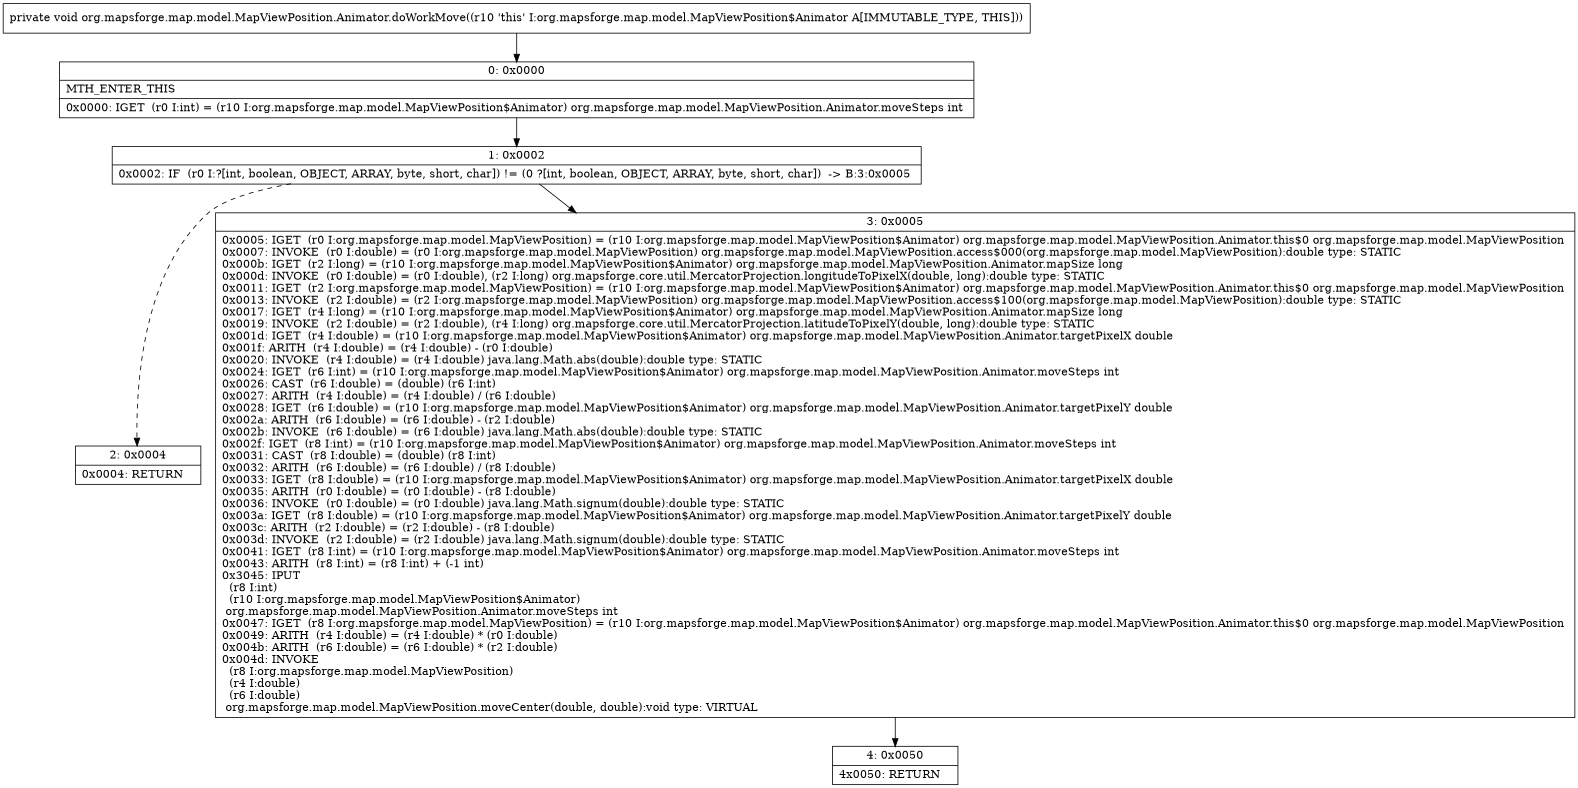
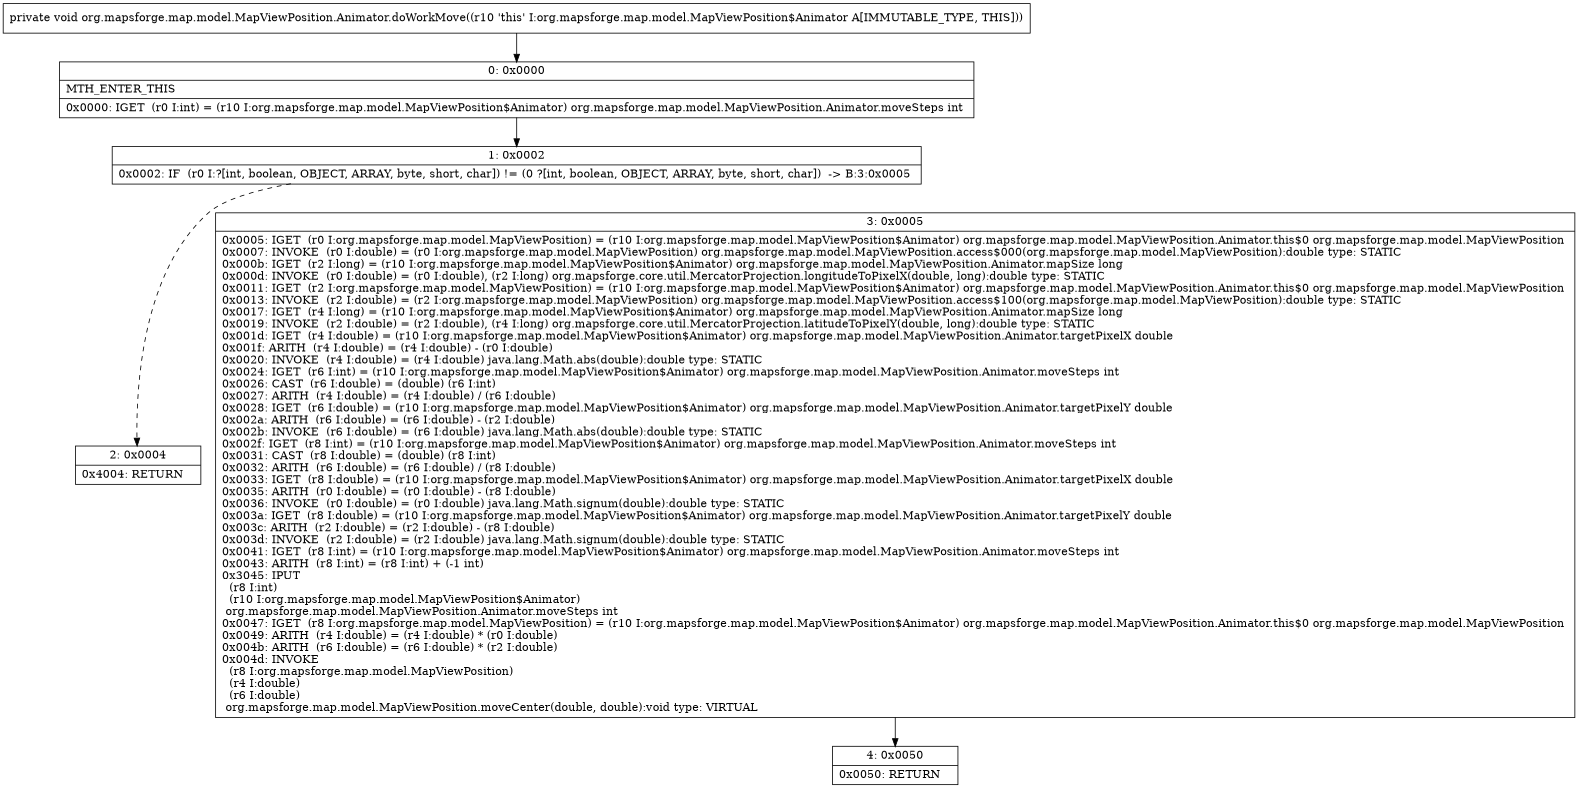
(555, 196) -> none
(138, 474) -> (138, 474)
(895, 775) -> (895, 775)
